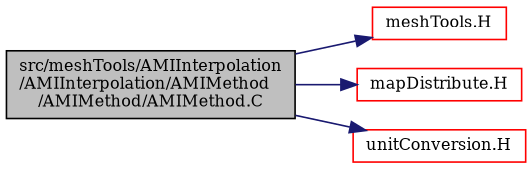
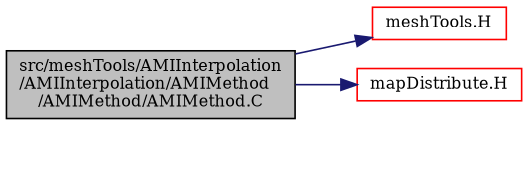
(439, 146) -> none
